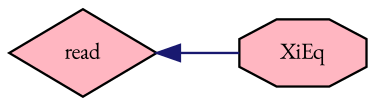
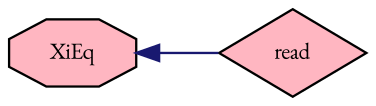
(210, 53) -> (189, 53)
